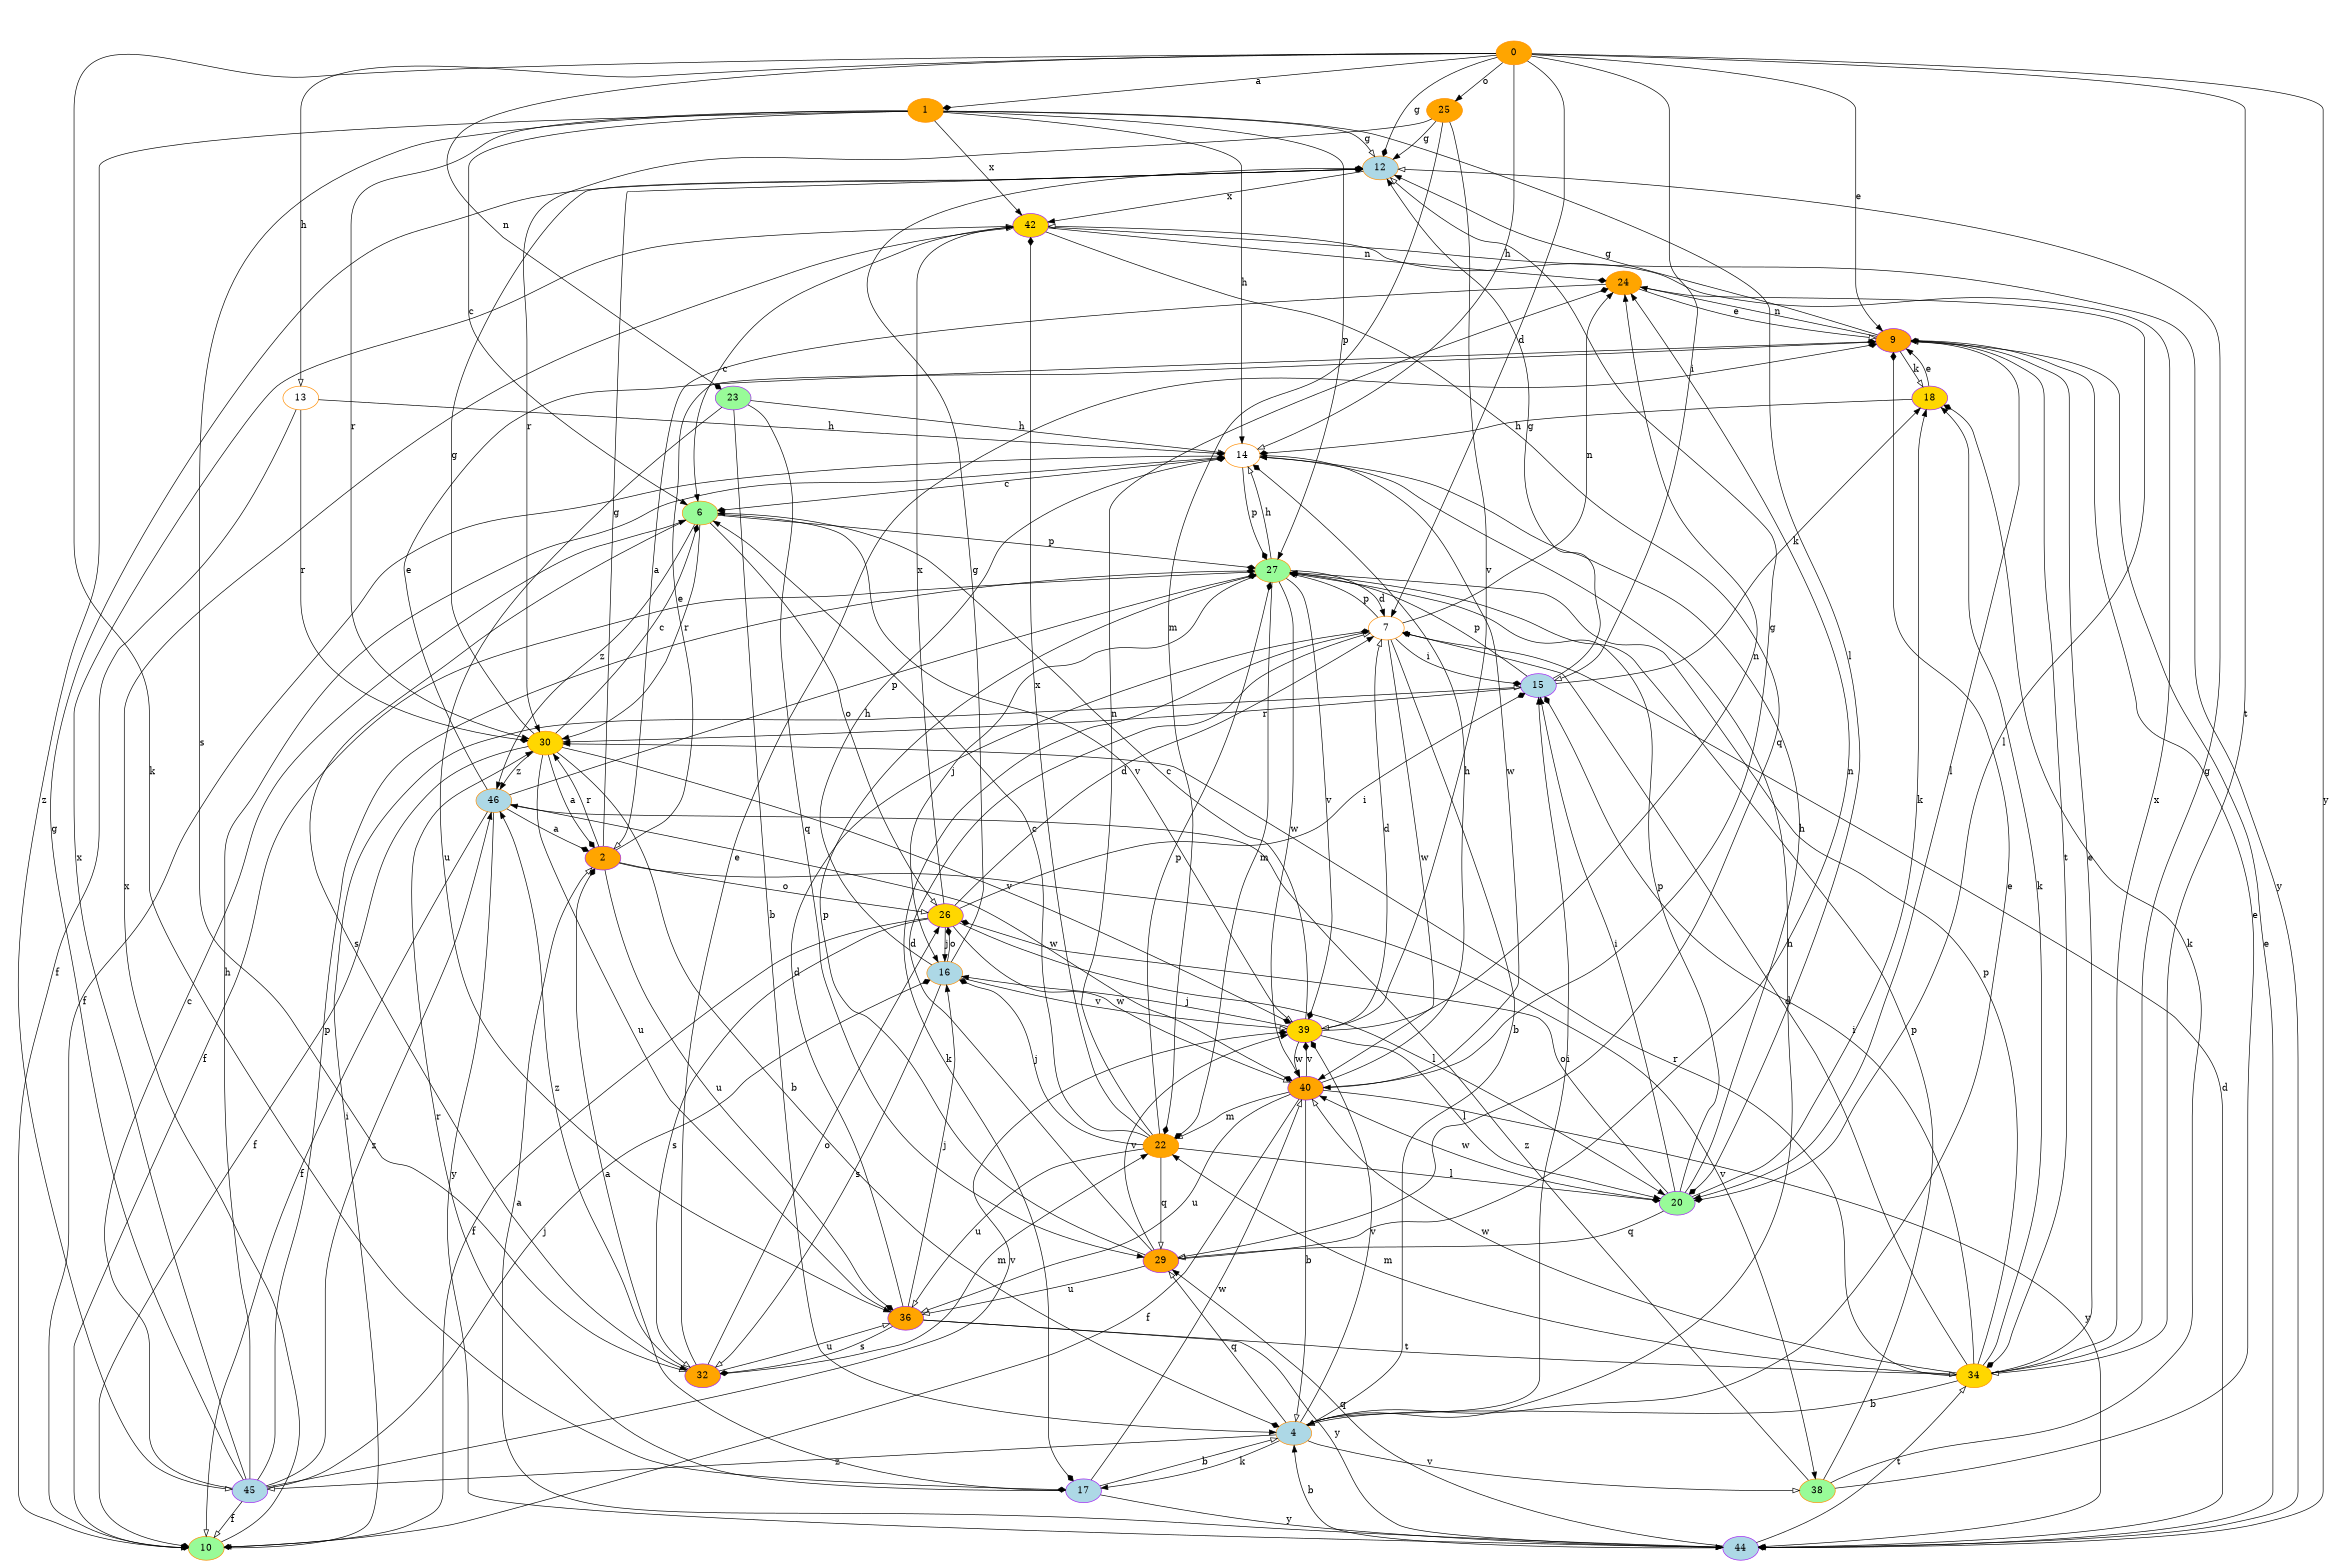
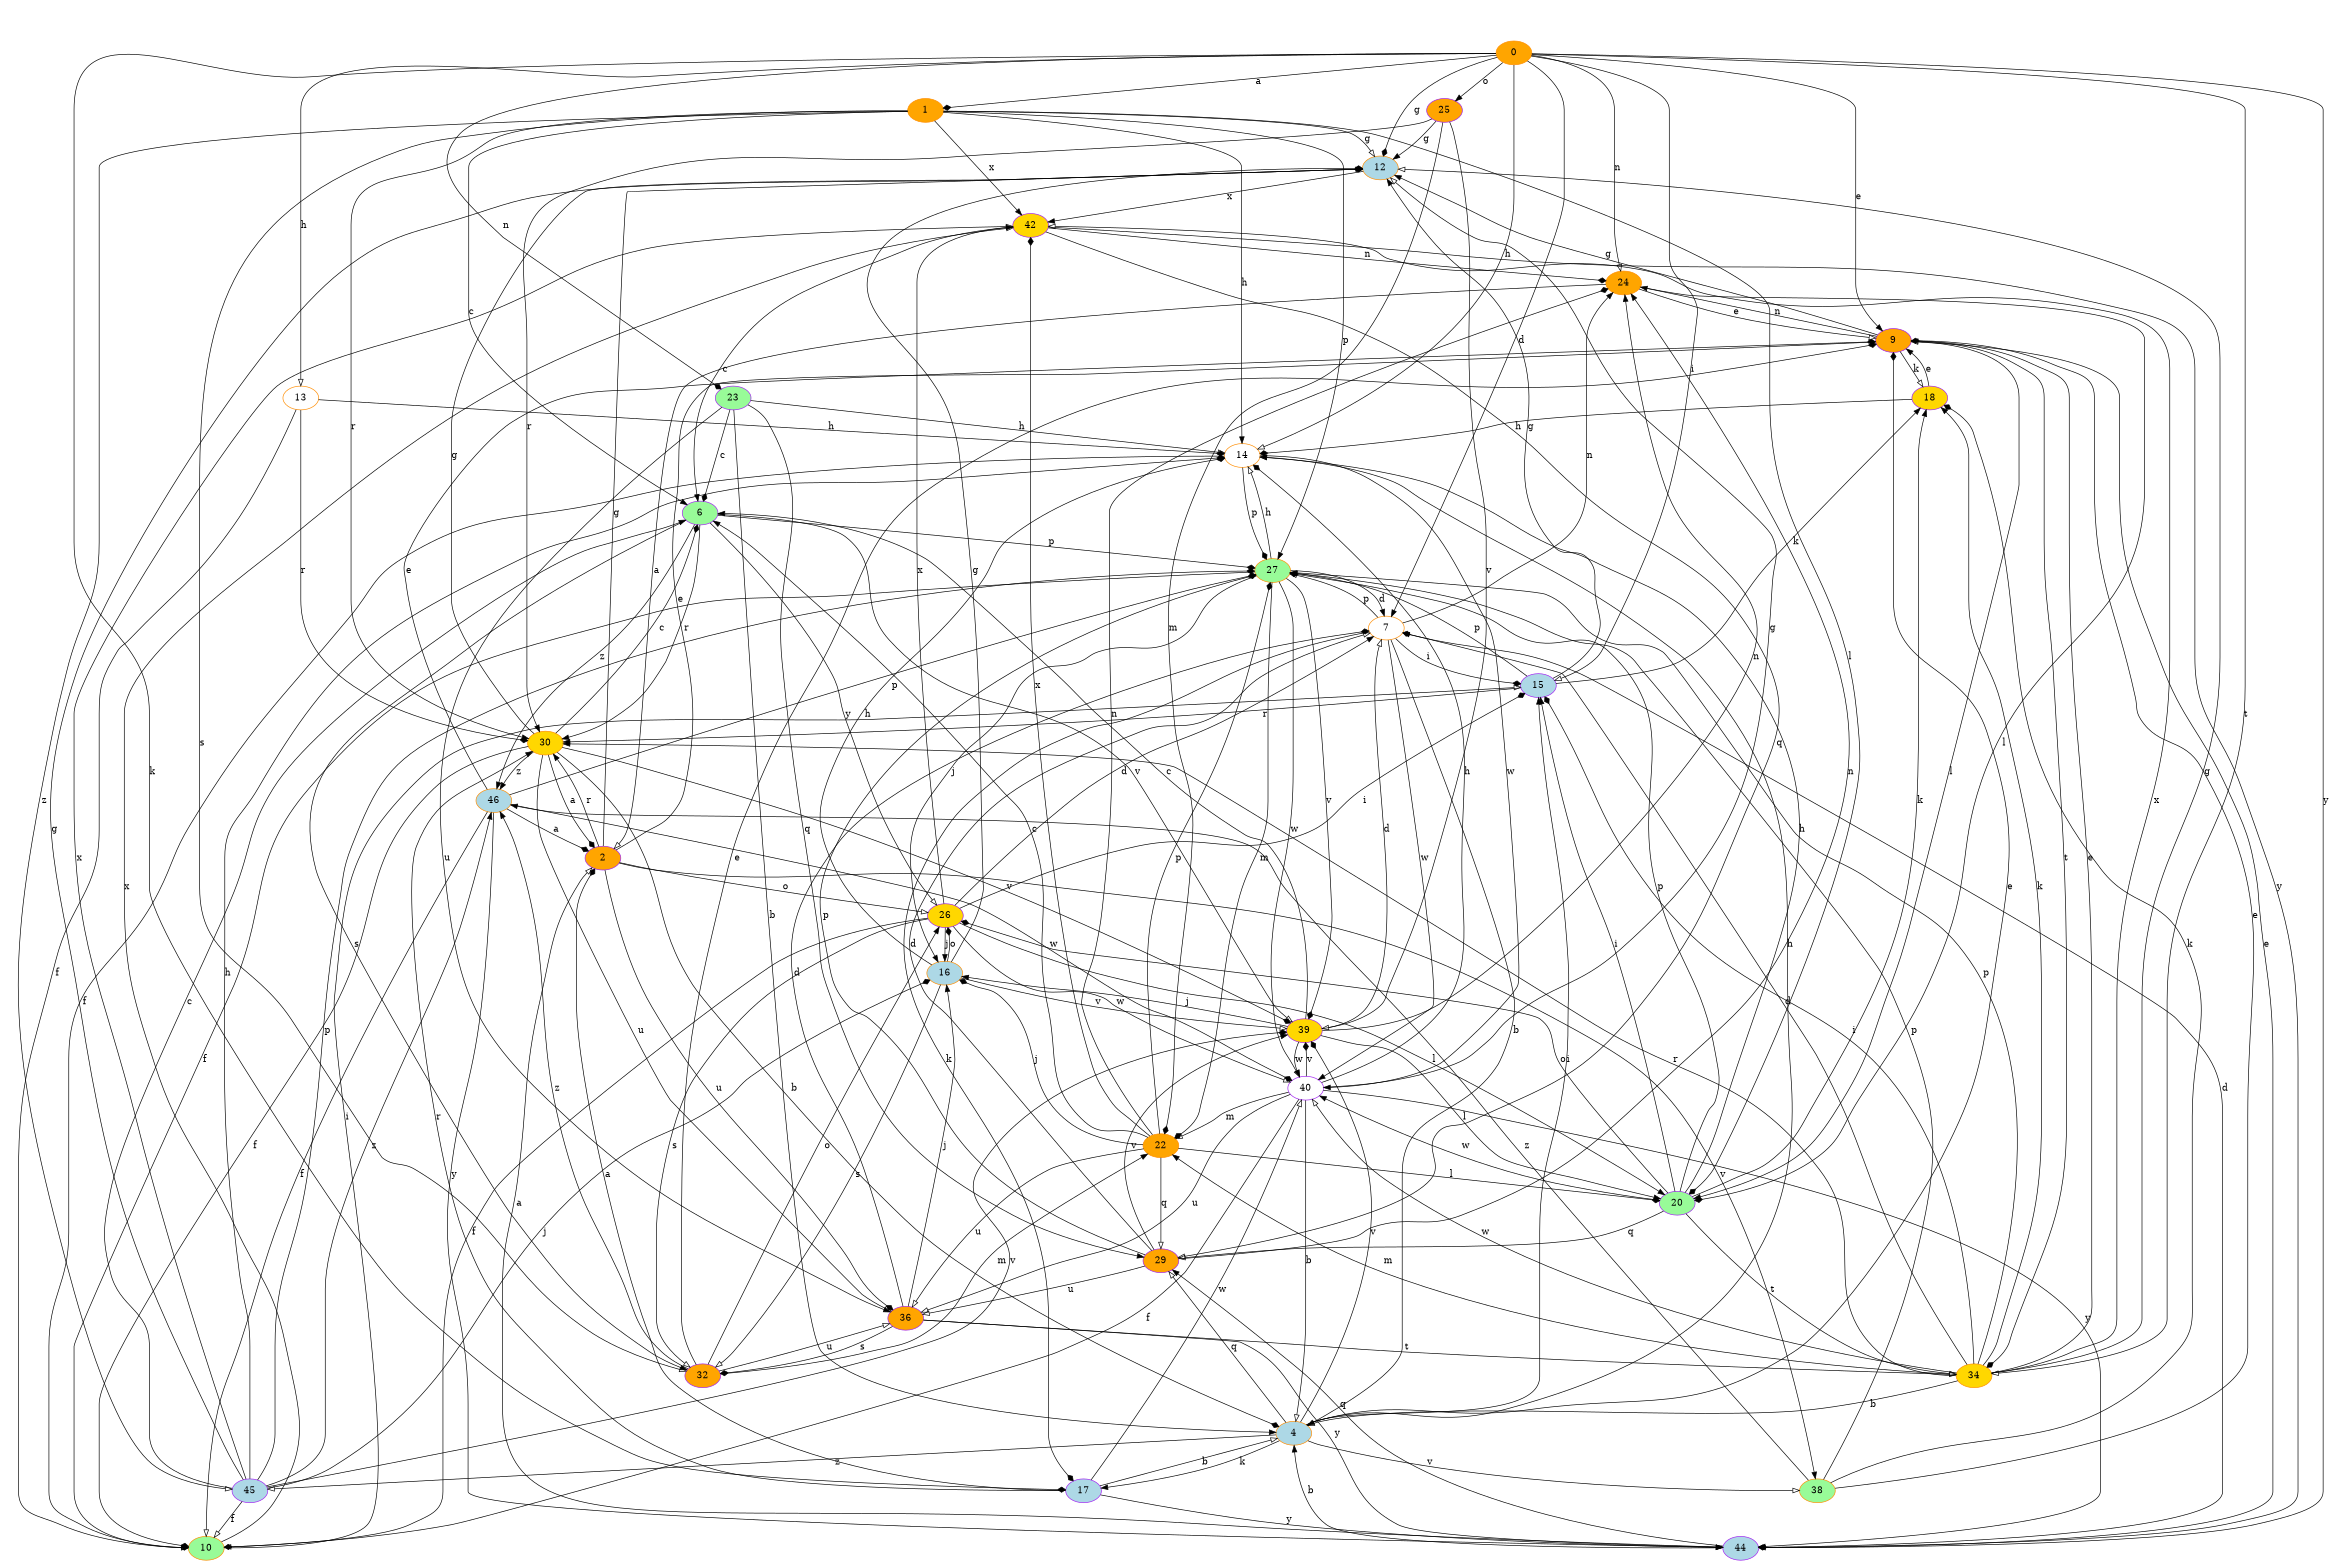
(1445, 110) -> (1445, 110)
none -> (1614, 134)
(975, 484) -> (718, 452)
(700, 513) -> (700, 513)
(849, 714) -> (849, 714)
(1306, 1088) -> (1306, 1088)
(1874, 1478) -> (1804, 1319)
